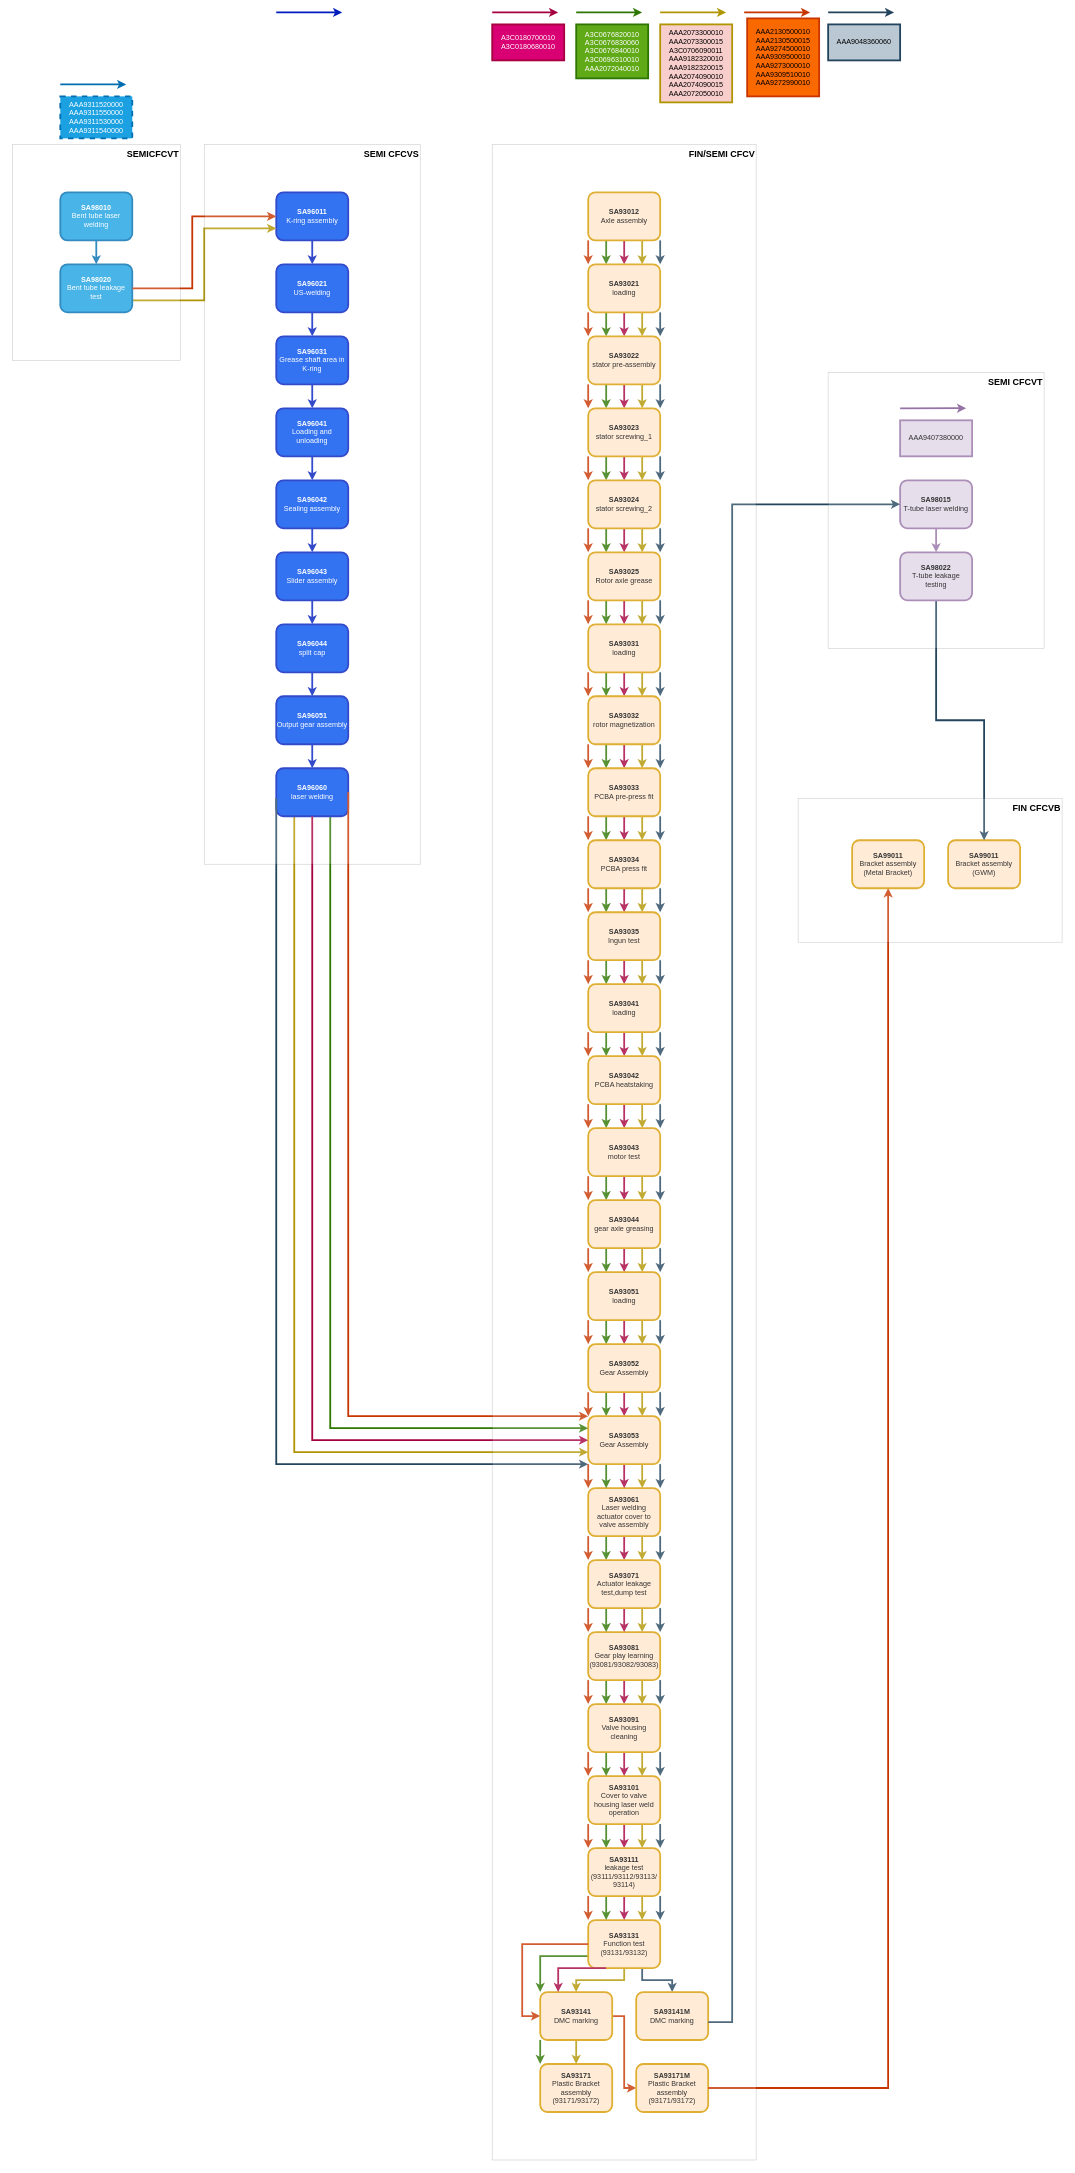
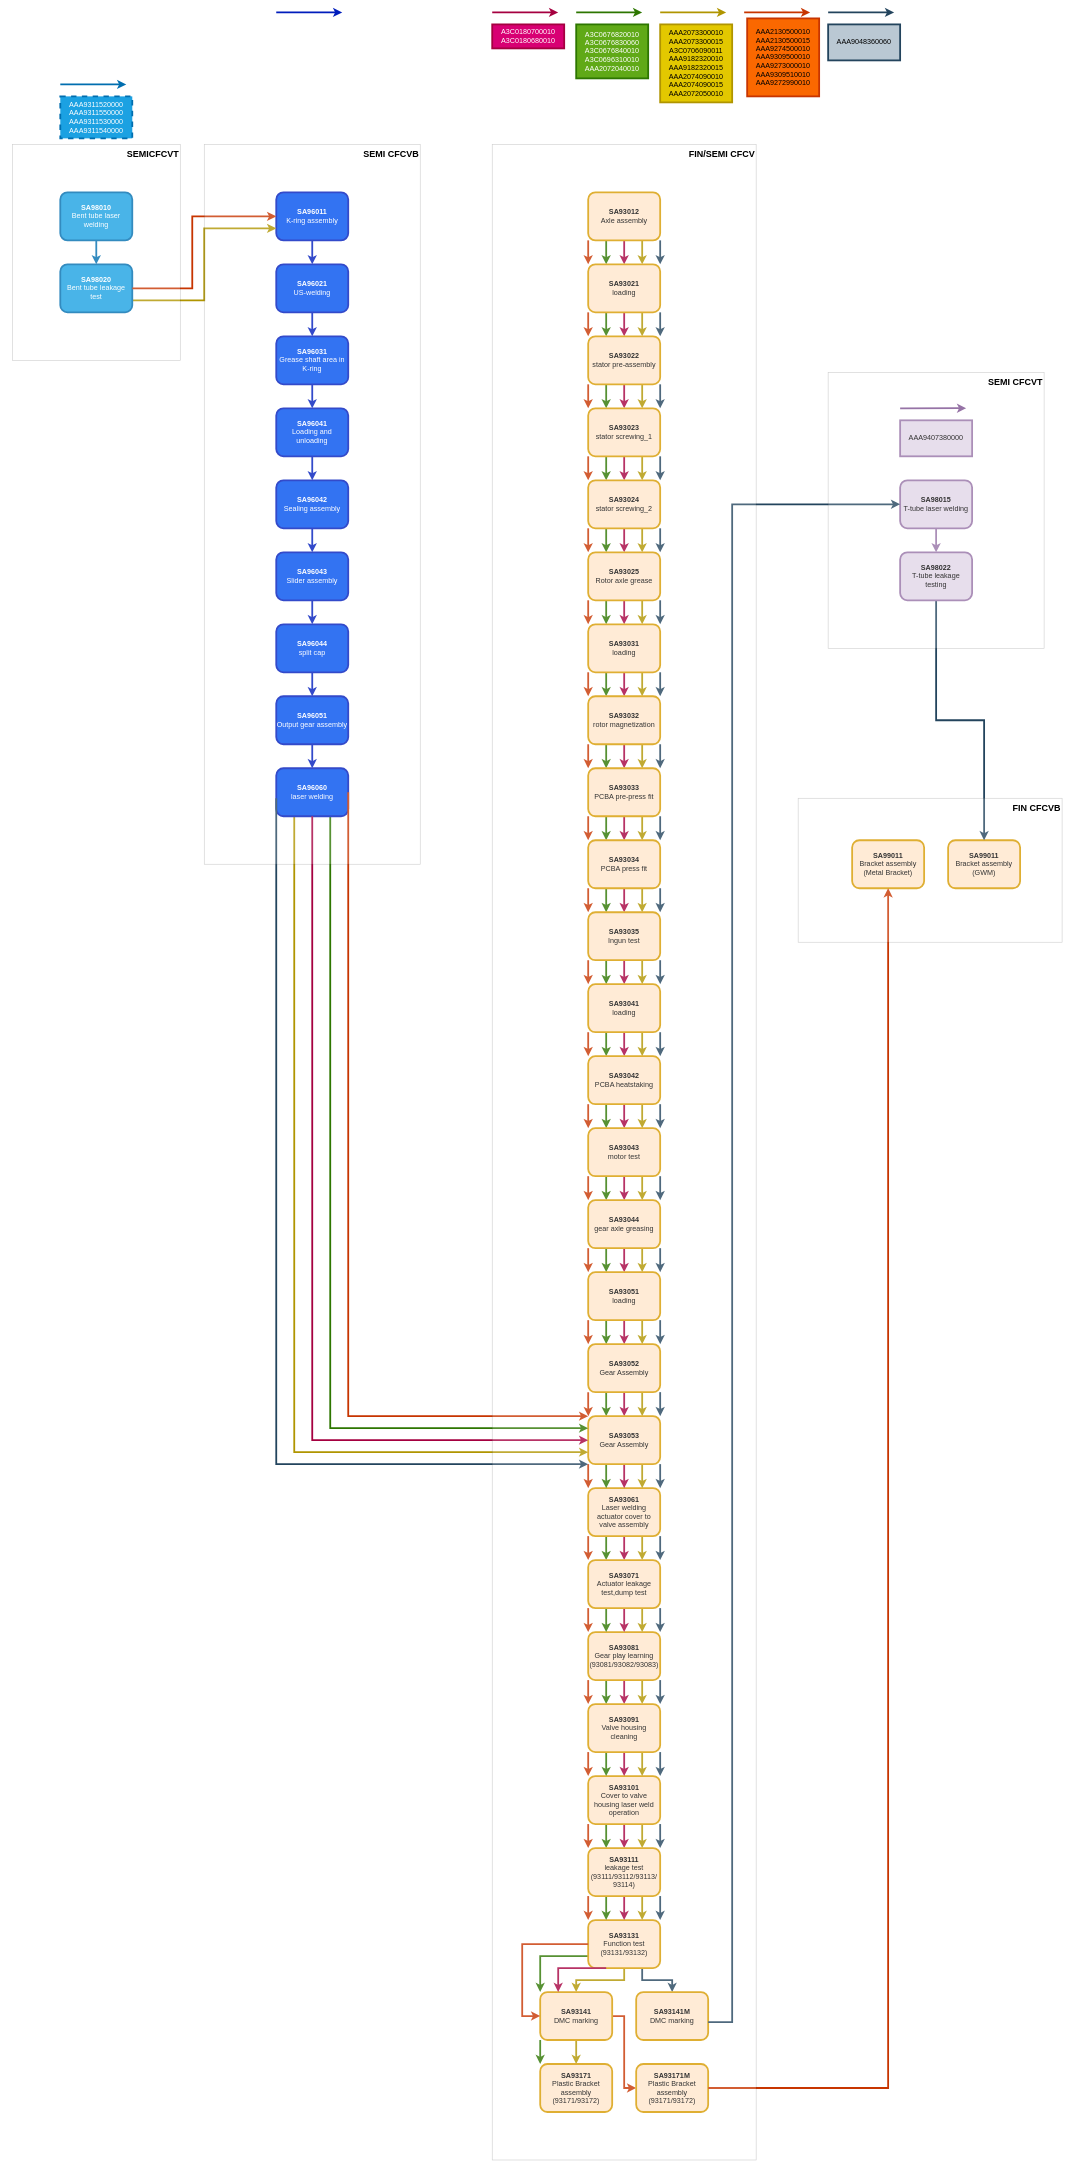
(528, 42) -> (528, 36)
(696, 63) -> (696, 63)
(400, 153) -> (400, 153)
